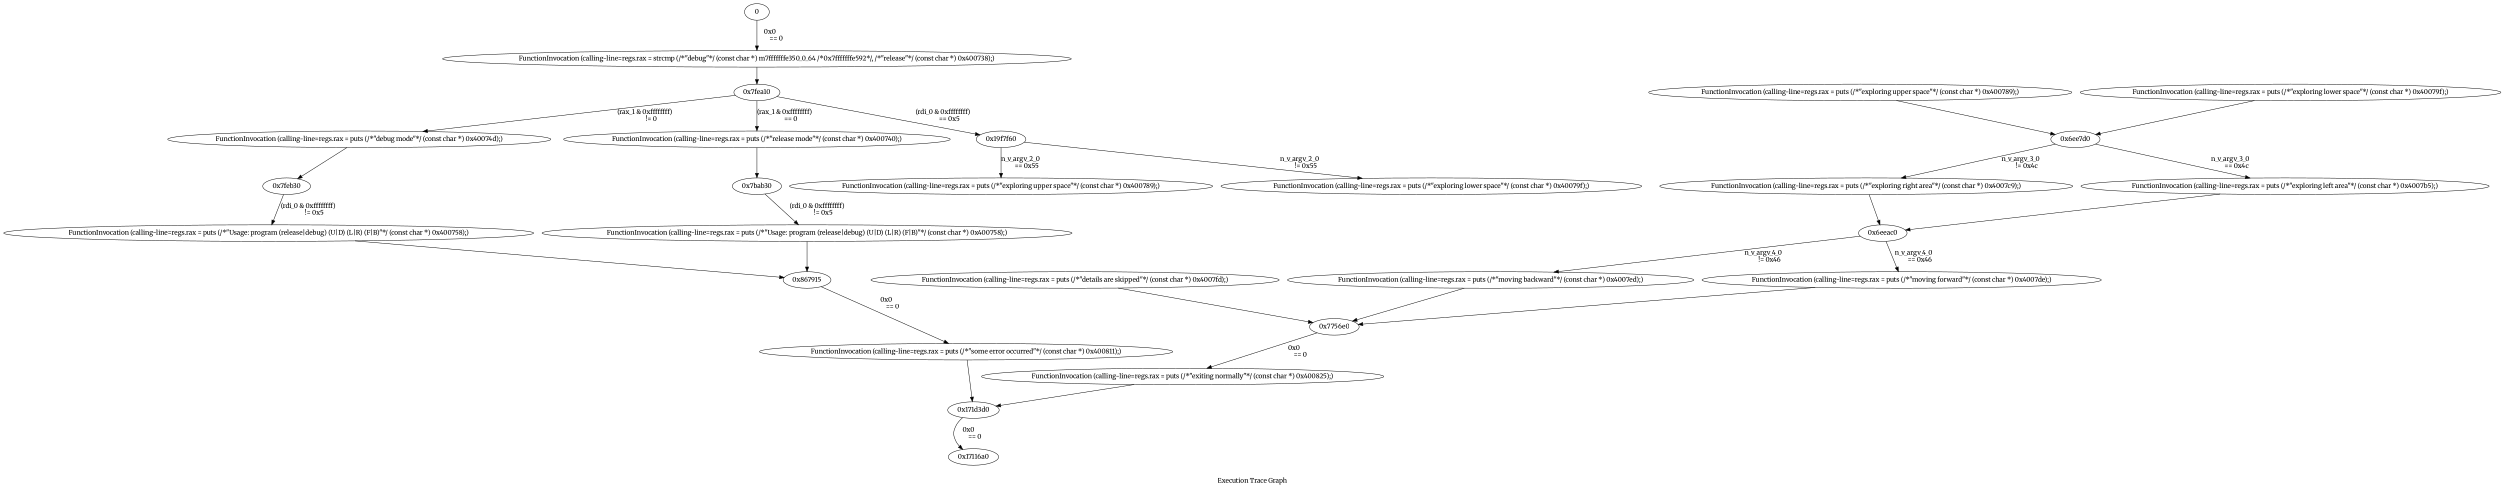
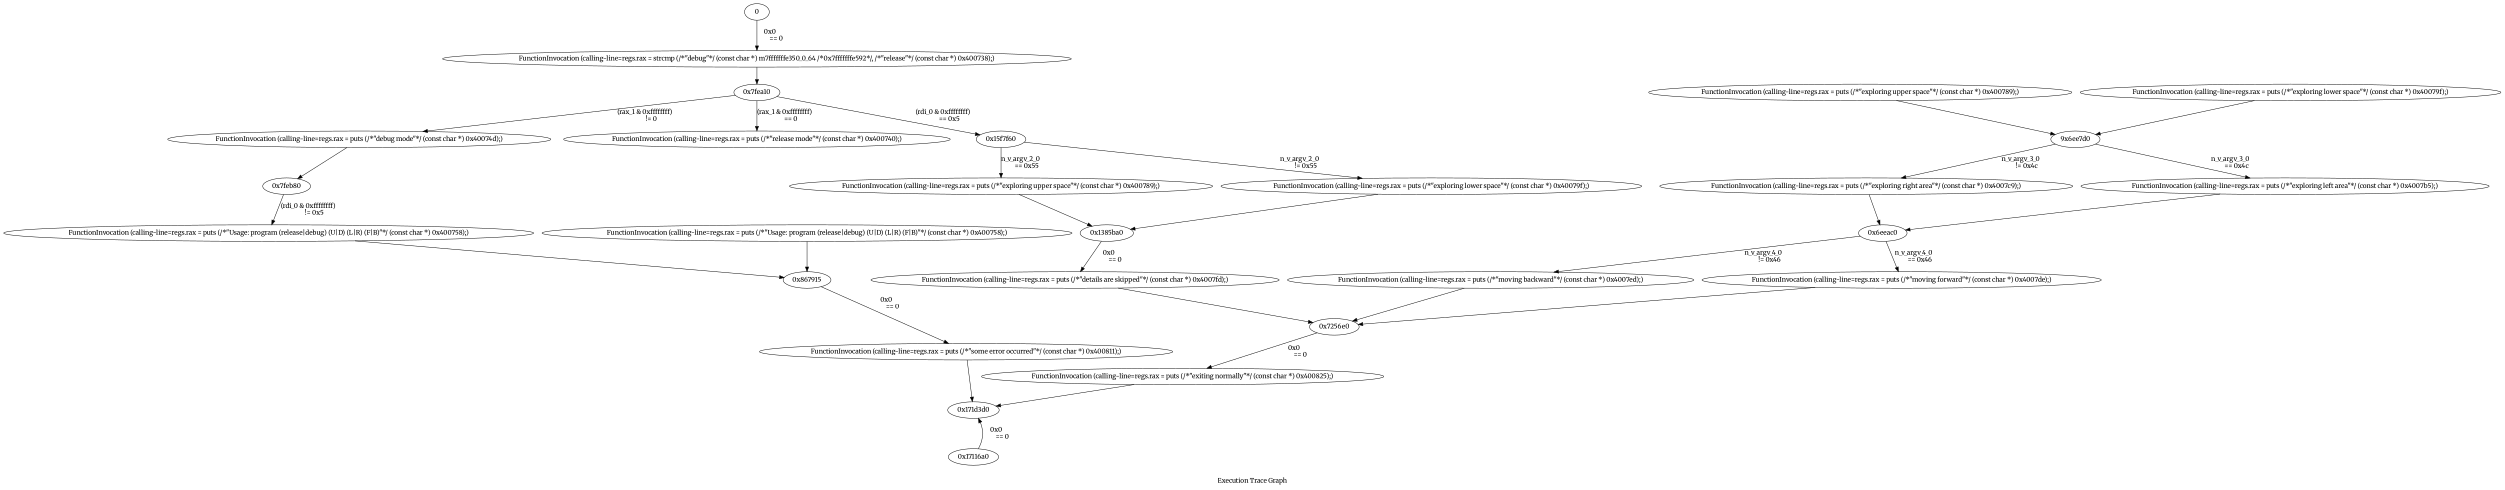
(1001, 139) -> (1001, 139)
(2075, 139) -> (2075, 139)
(287, 186) -> (287, 186)
(757, 186) -> none
none -> (1107, 233)
(1334, 327) -> (1334, 327)
(954, 431) -> (983, 436)
